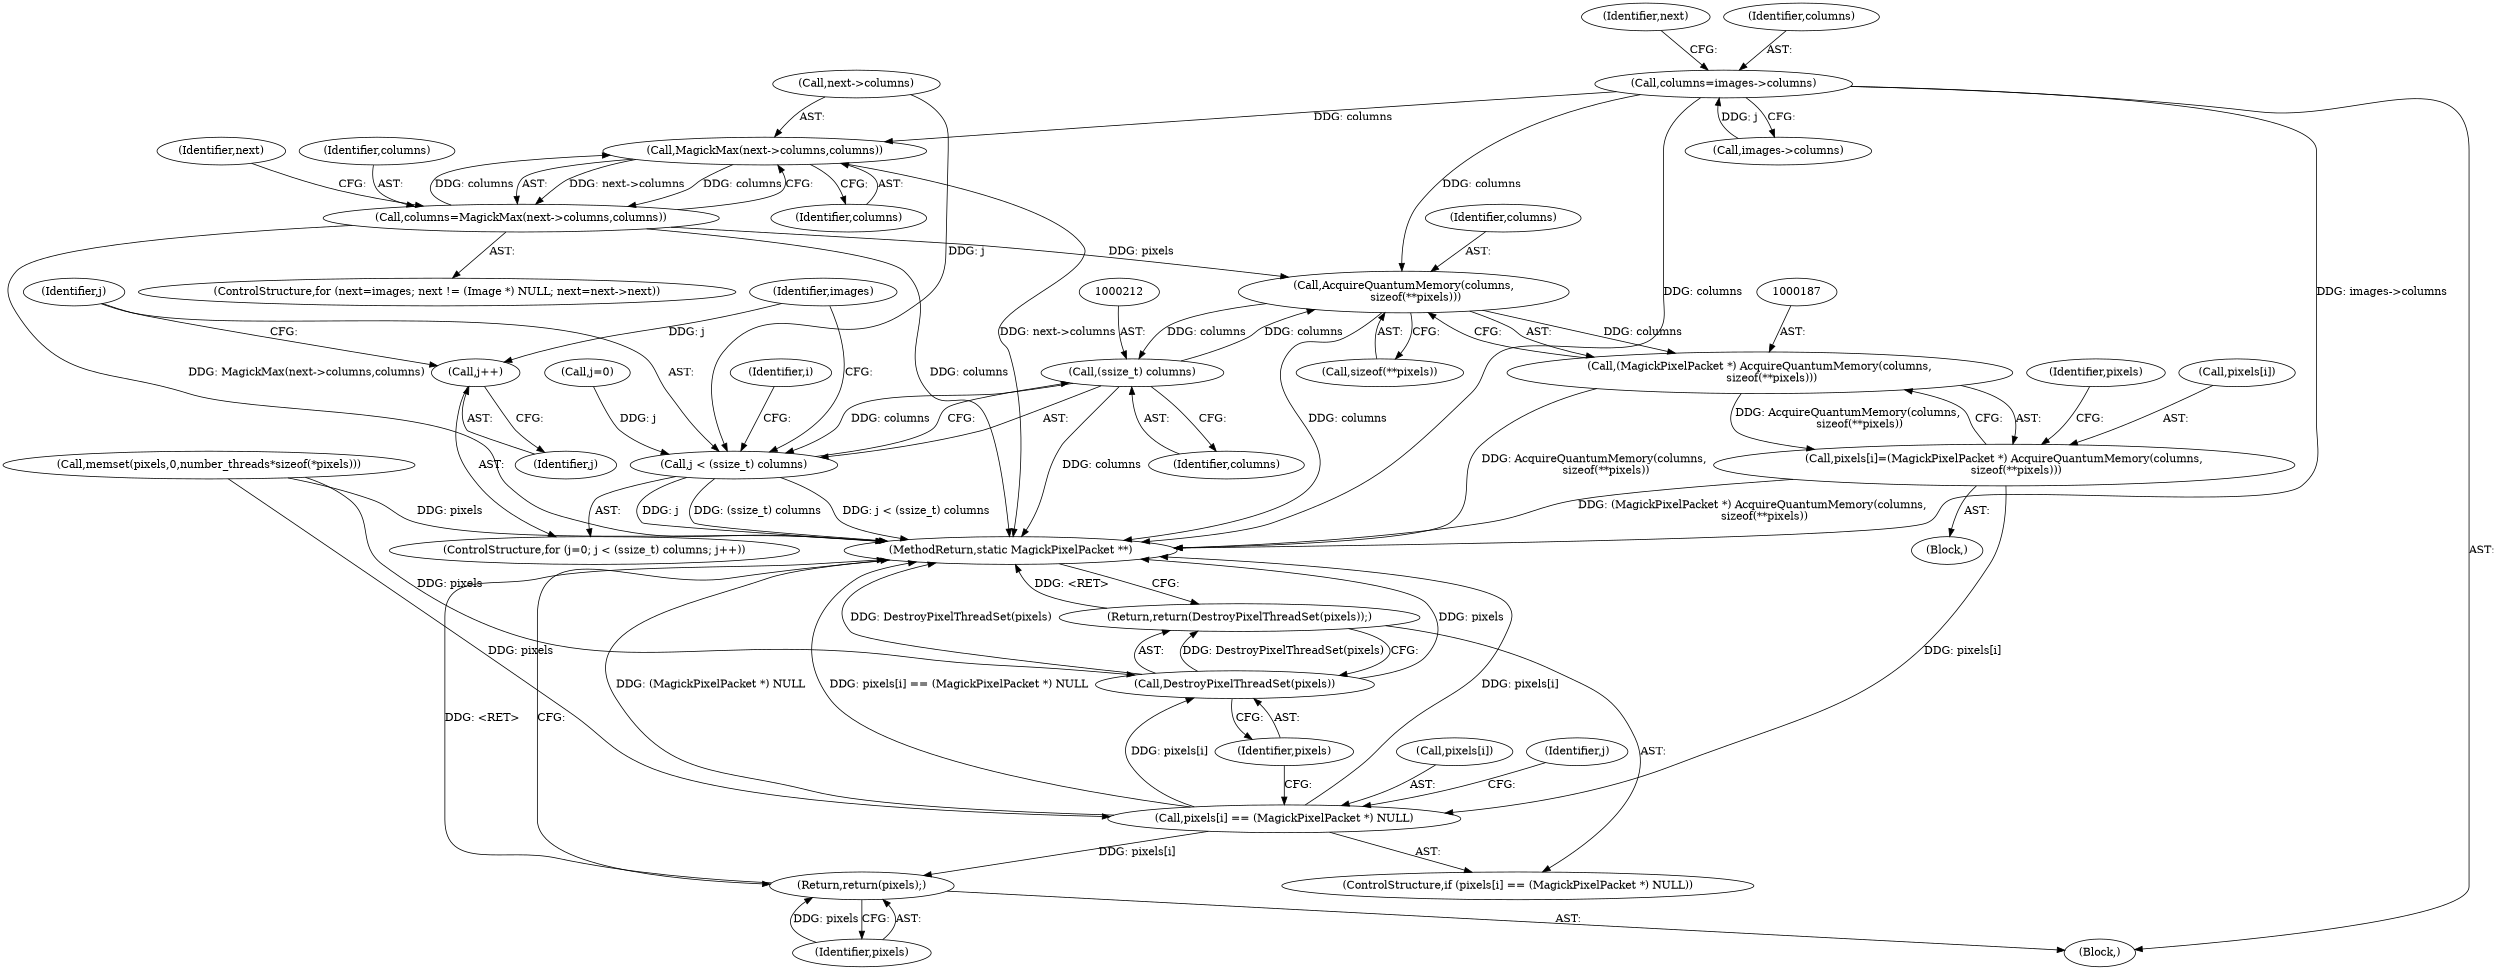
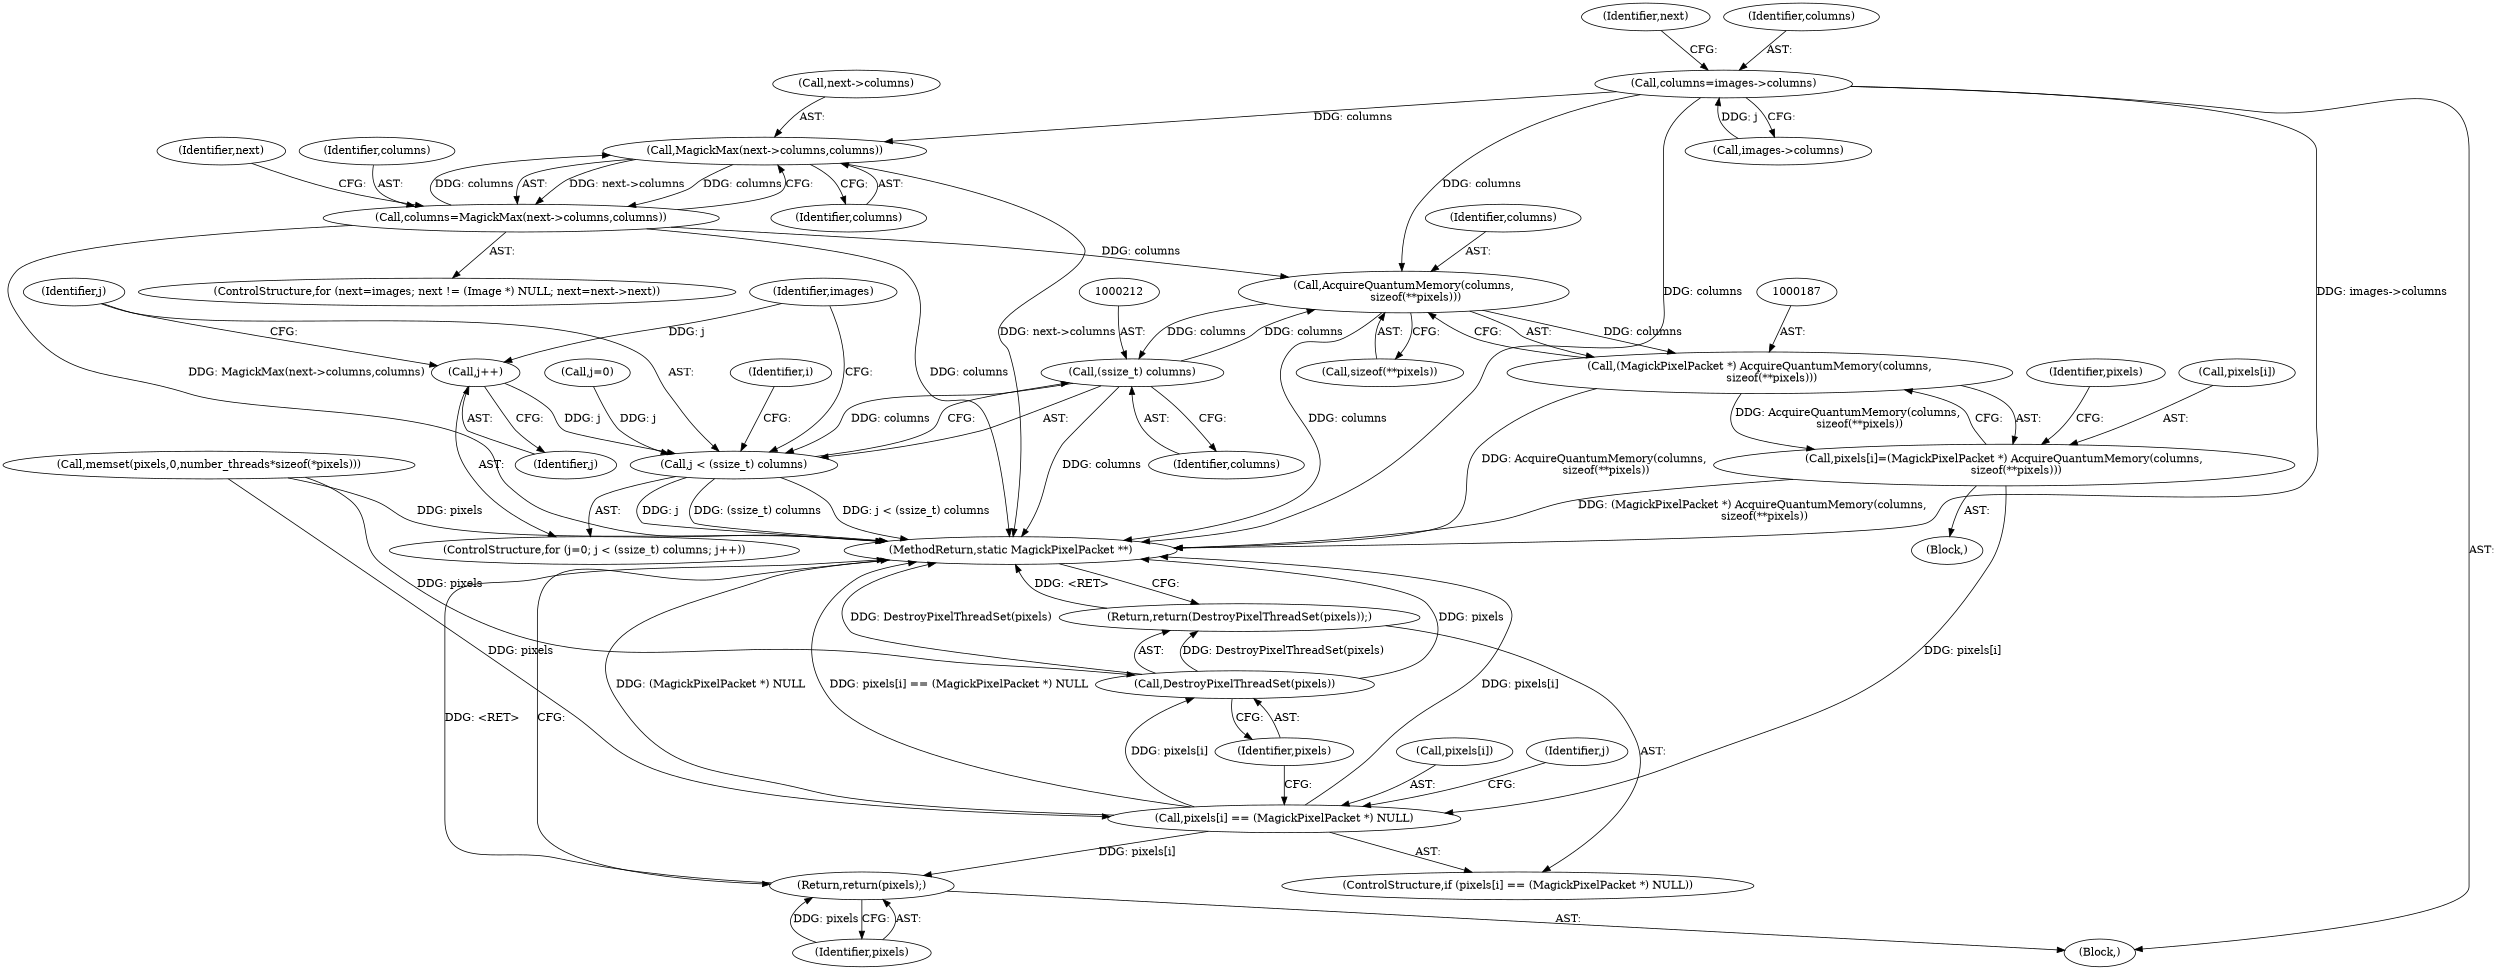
(1141, 252) -> (1141, 252)
(888, 321) -> (577, 434)
(1390, 652) -> none
